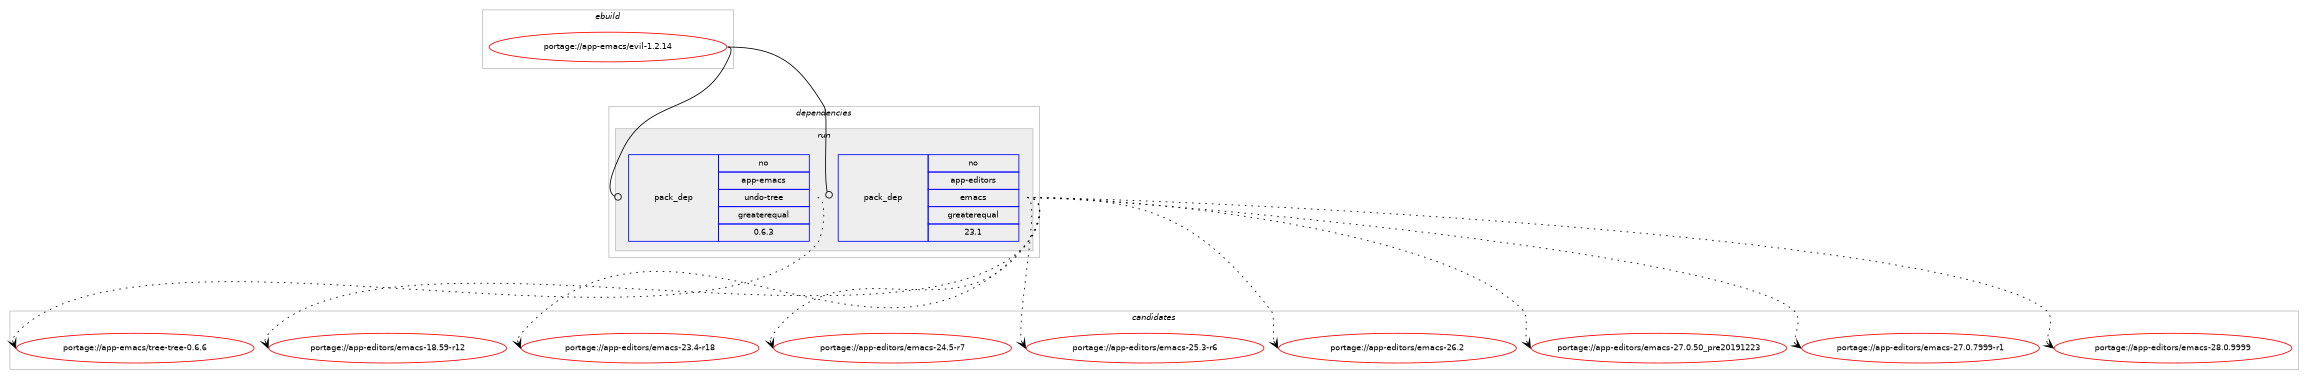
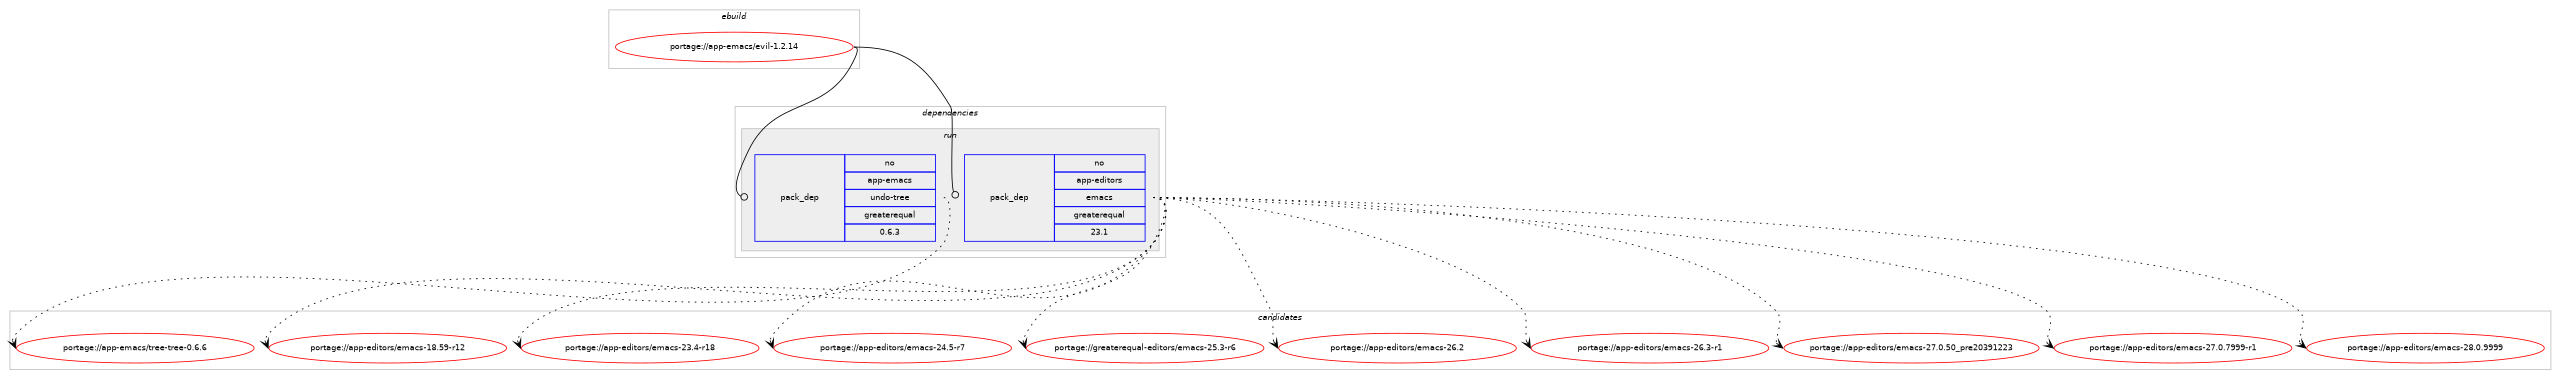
(1145, 348) -> (1145, 348)
none -> (1650, 348)
(1659, 348) -> (1912, 348)
